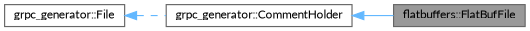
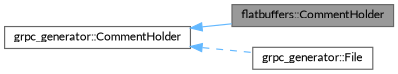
(151, 16) -> (228, 50)
(459, 16) -> (313, 16)
